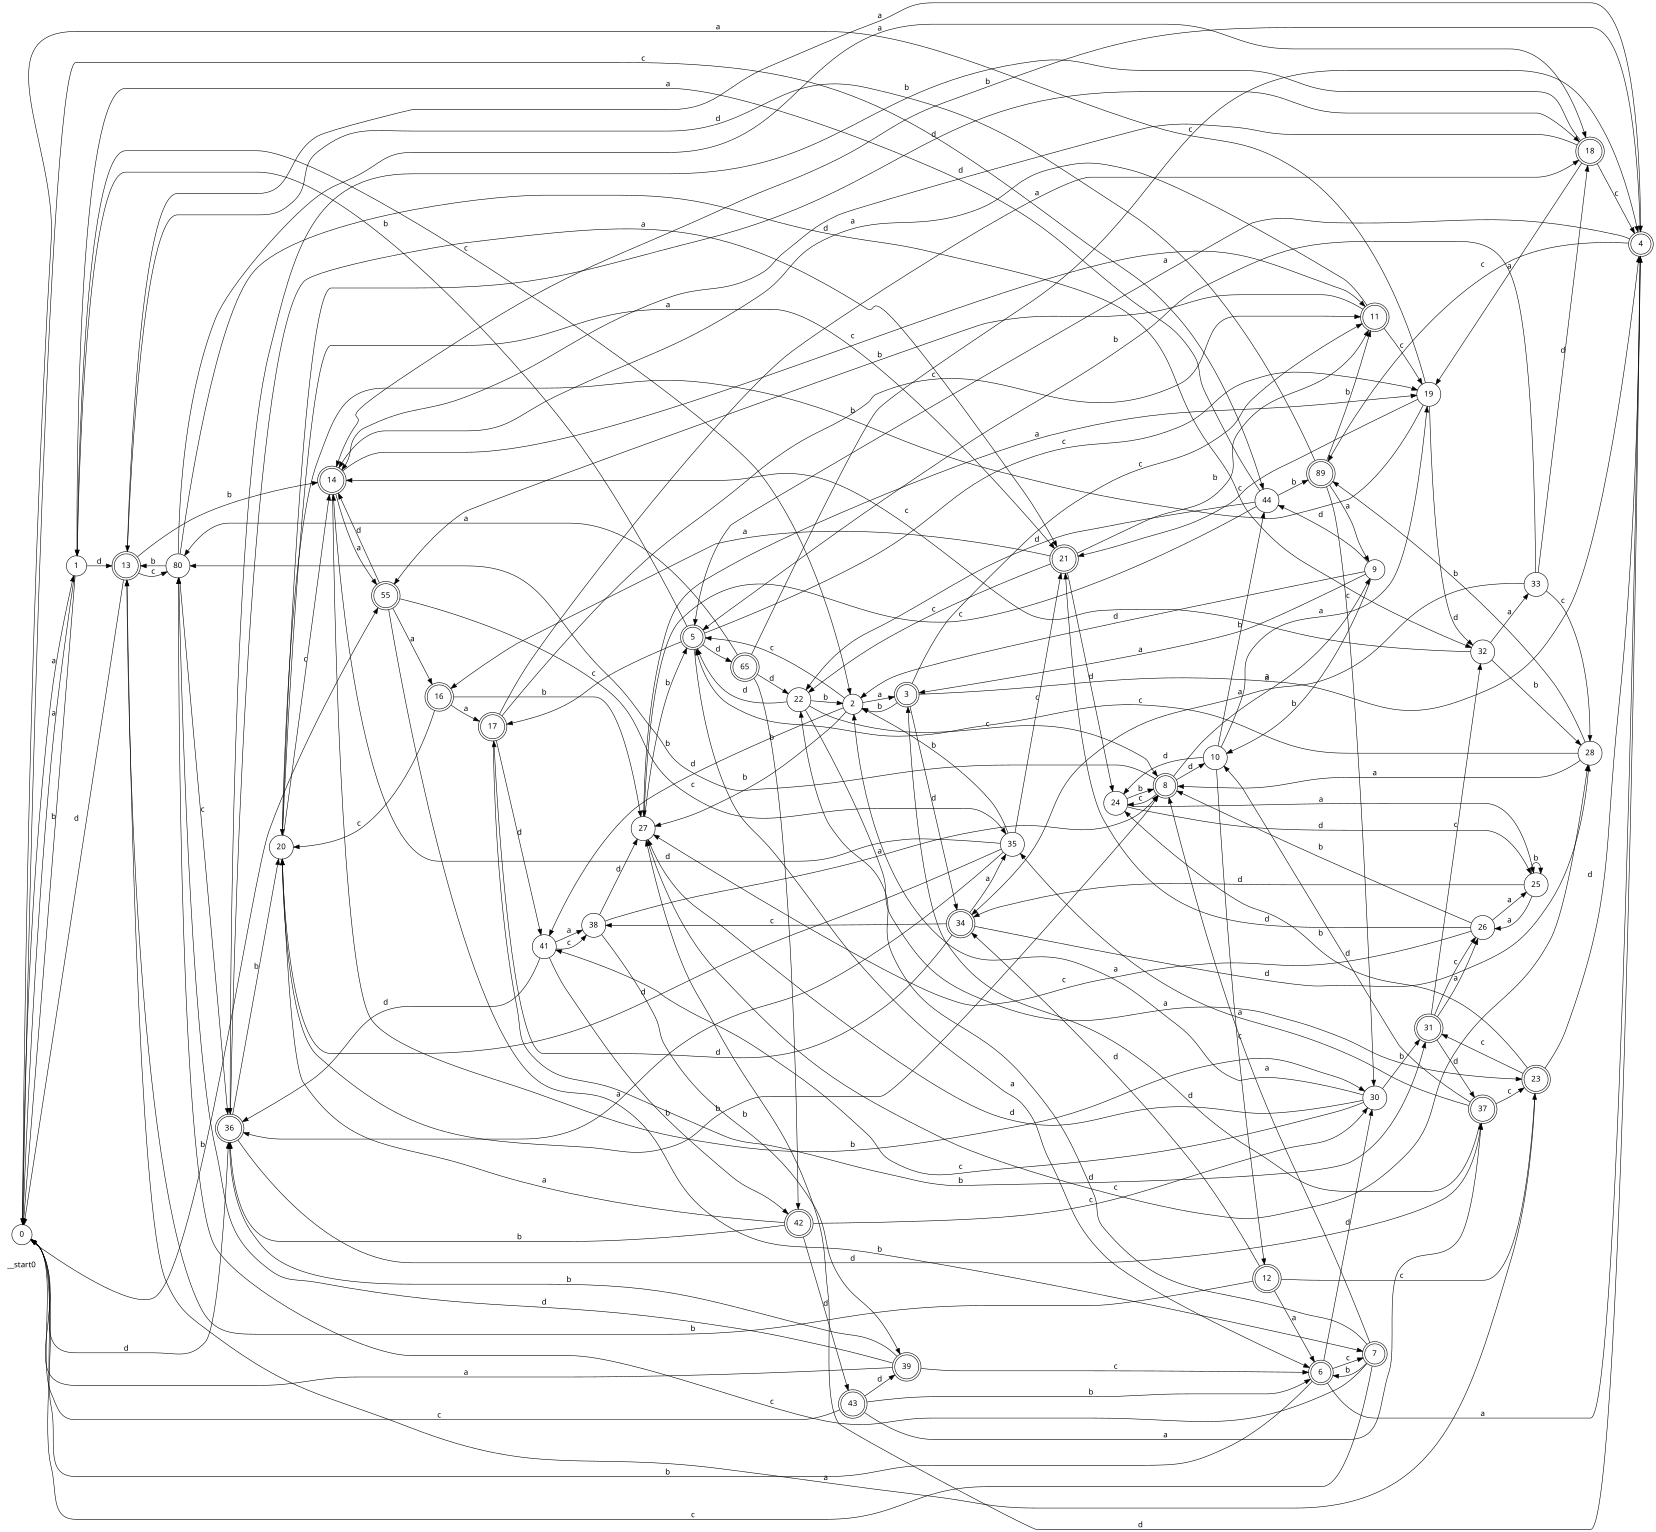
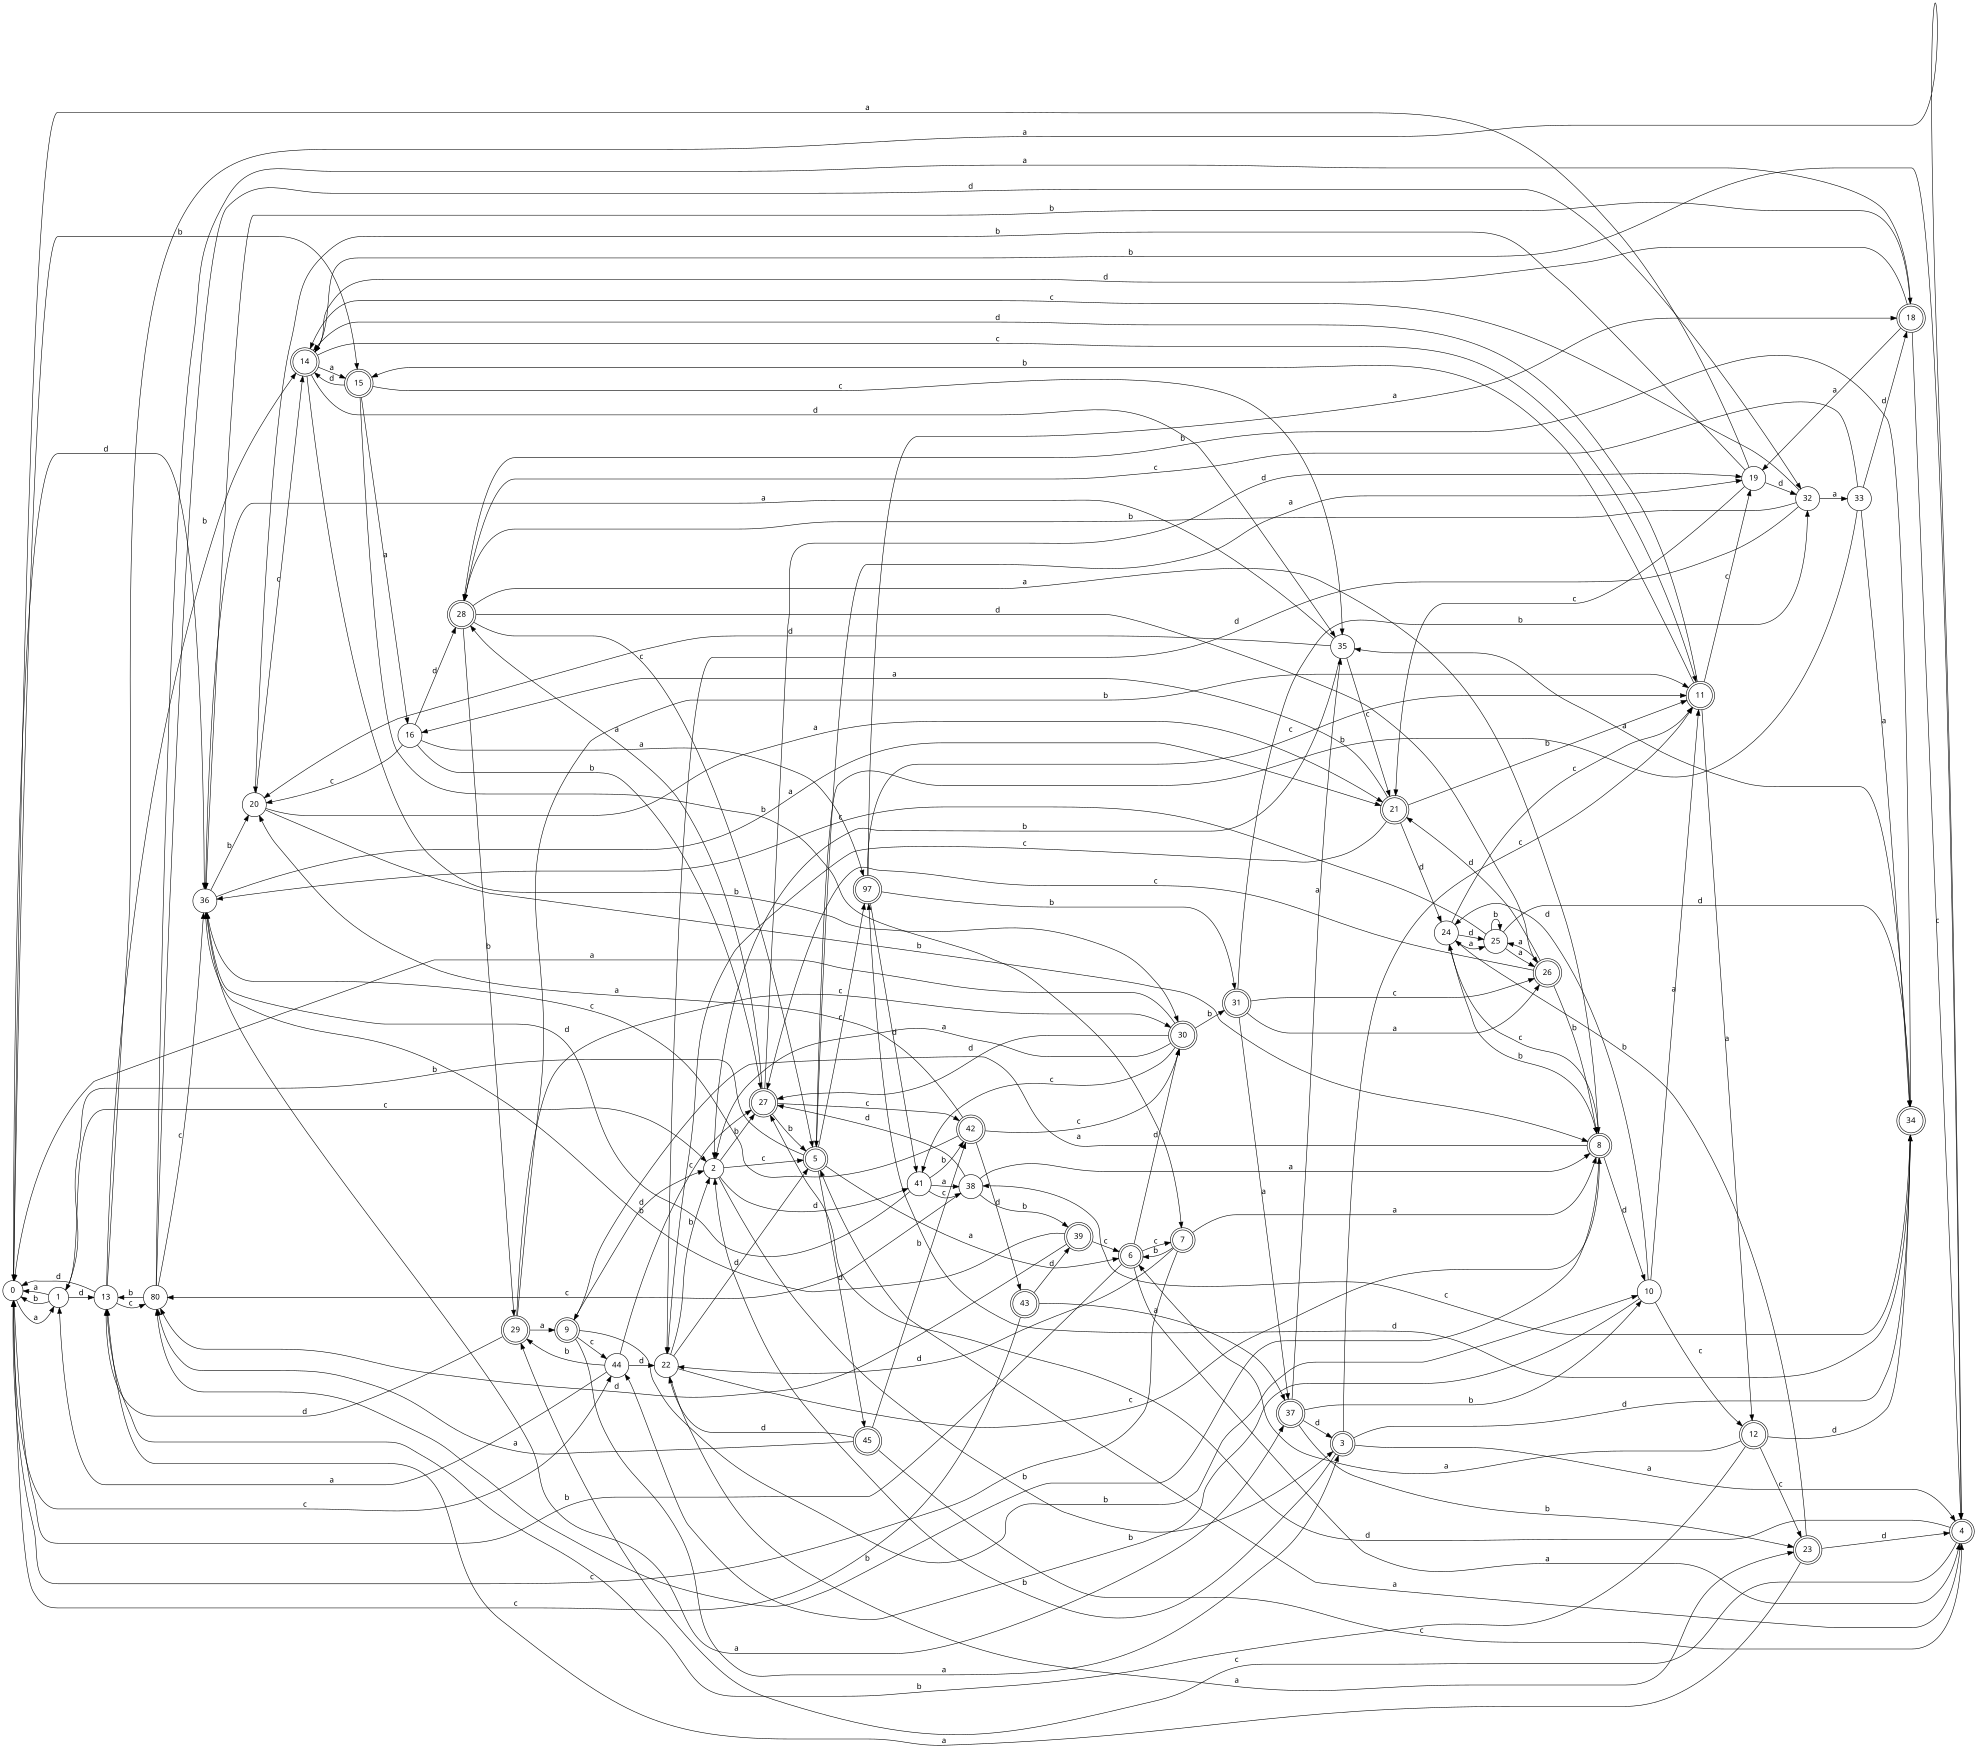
(853, 221) -> (998, 318)
(695, 242) -> none
(1037, 435) -> (1264, 478)
(1064, 442) -> (1291, 502)
(1321, 474) -> (516, 1330)
(1321, 515) -> (592, 1342)
(126, 566) -> (106, 1297)
(1375, 570) -> (567, 1330)
(386, 596) -> (359, 383)
(1366, 604) -> (1674, 998)
none -> (1084, 615)
none -> (923, 657)
(745, 667) -> (867, 1441)
none -> (434, 679)
(880, 695) -> (1025, 1477)
(439, 697) -> (410, 736)
(493, 727) -> (867, 890)
(1590, 753) -> (462, 615)
none -> (1548, 792)
none -> (862, 816)
(1456, 825) -> (1520, 620)
(643, 829) -> (763, 1103)
(550, 861) -> (865, 415)
(1483, 928) -> (1547, 973)
(1348, 954) -> (1471, 1401)
(1267, 974) -> (1183, 439)
(1485, 1055) -> none
(1456, 1062) -> (1264, 1192)
none -> (1727, 1062)
(1509, 1092) -> (1547, 1509)
(1375, 1098) -> (1183, 1035)
none -> (866, 1108)
(230, 1128) -> (205, 901)
(1116, 1188) -> (617, 730)
(520, 1237) -> (592, 1006)
(853, 1259) -> (737, 1649)
(22, 1265) -> none
(454, 1356) -> (602, 1297)
(402, 1377) -> (525, 960)
(1087, 1397) -> none
